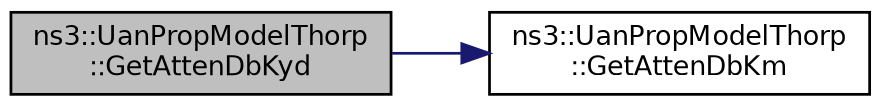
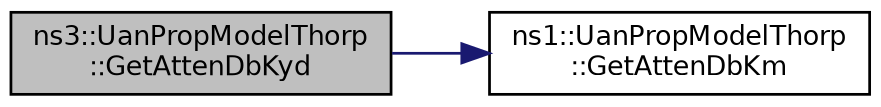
(680, 53) -> (680, 53)
